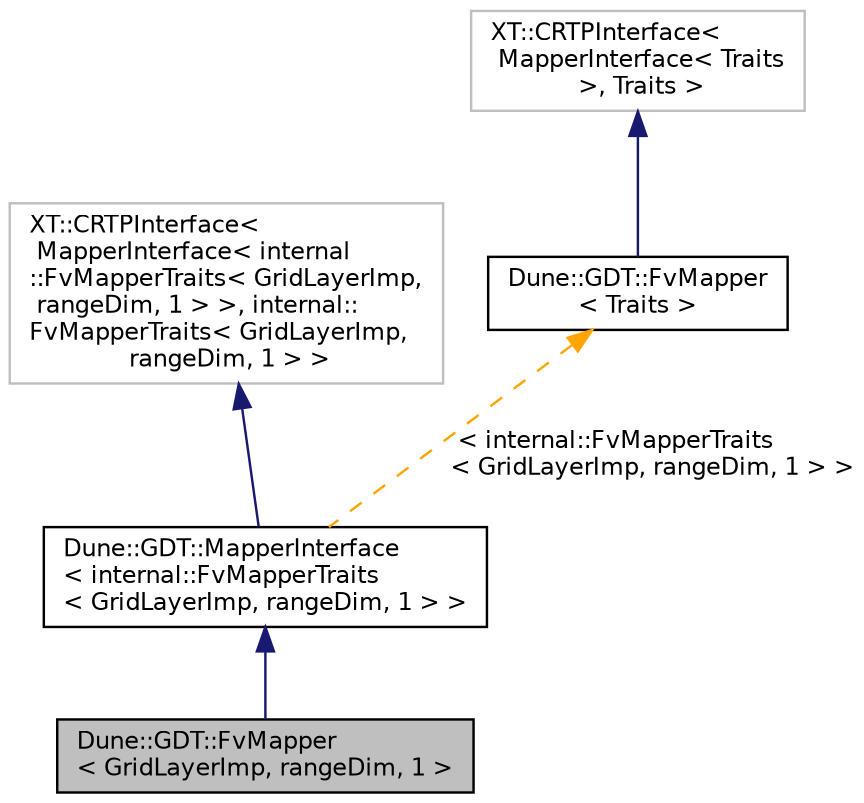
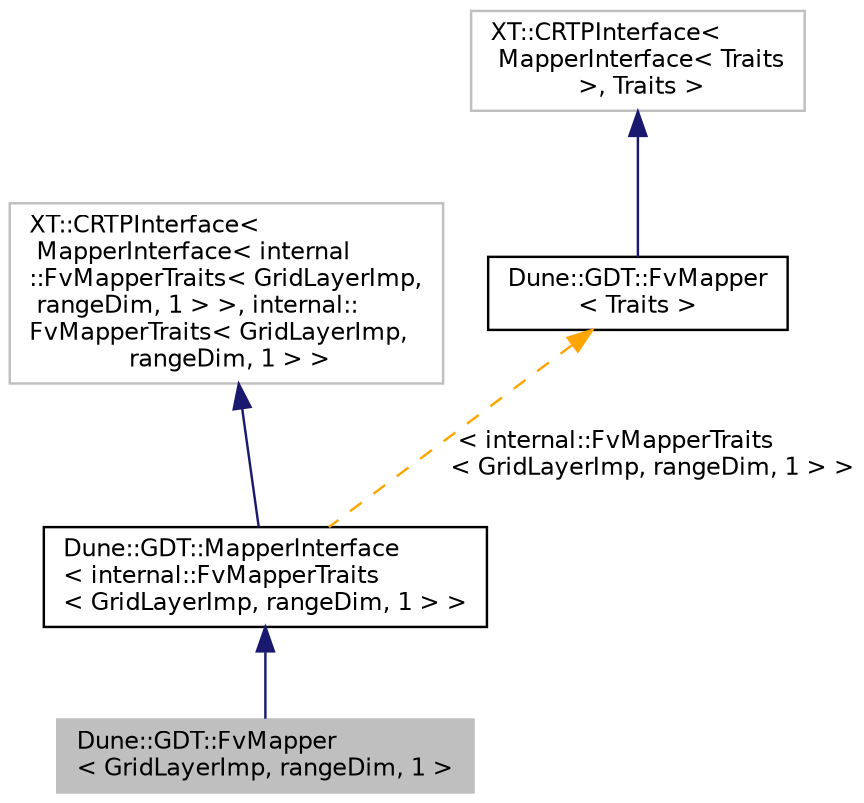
(265, 756) -> (265, 756)
